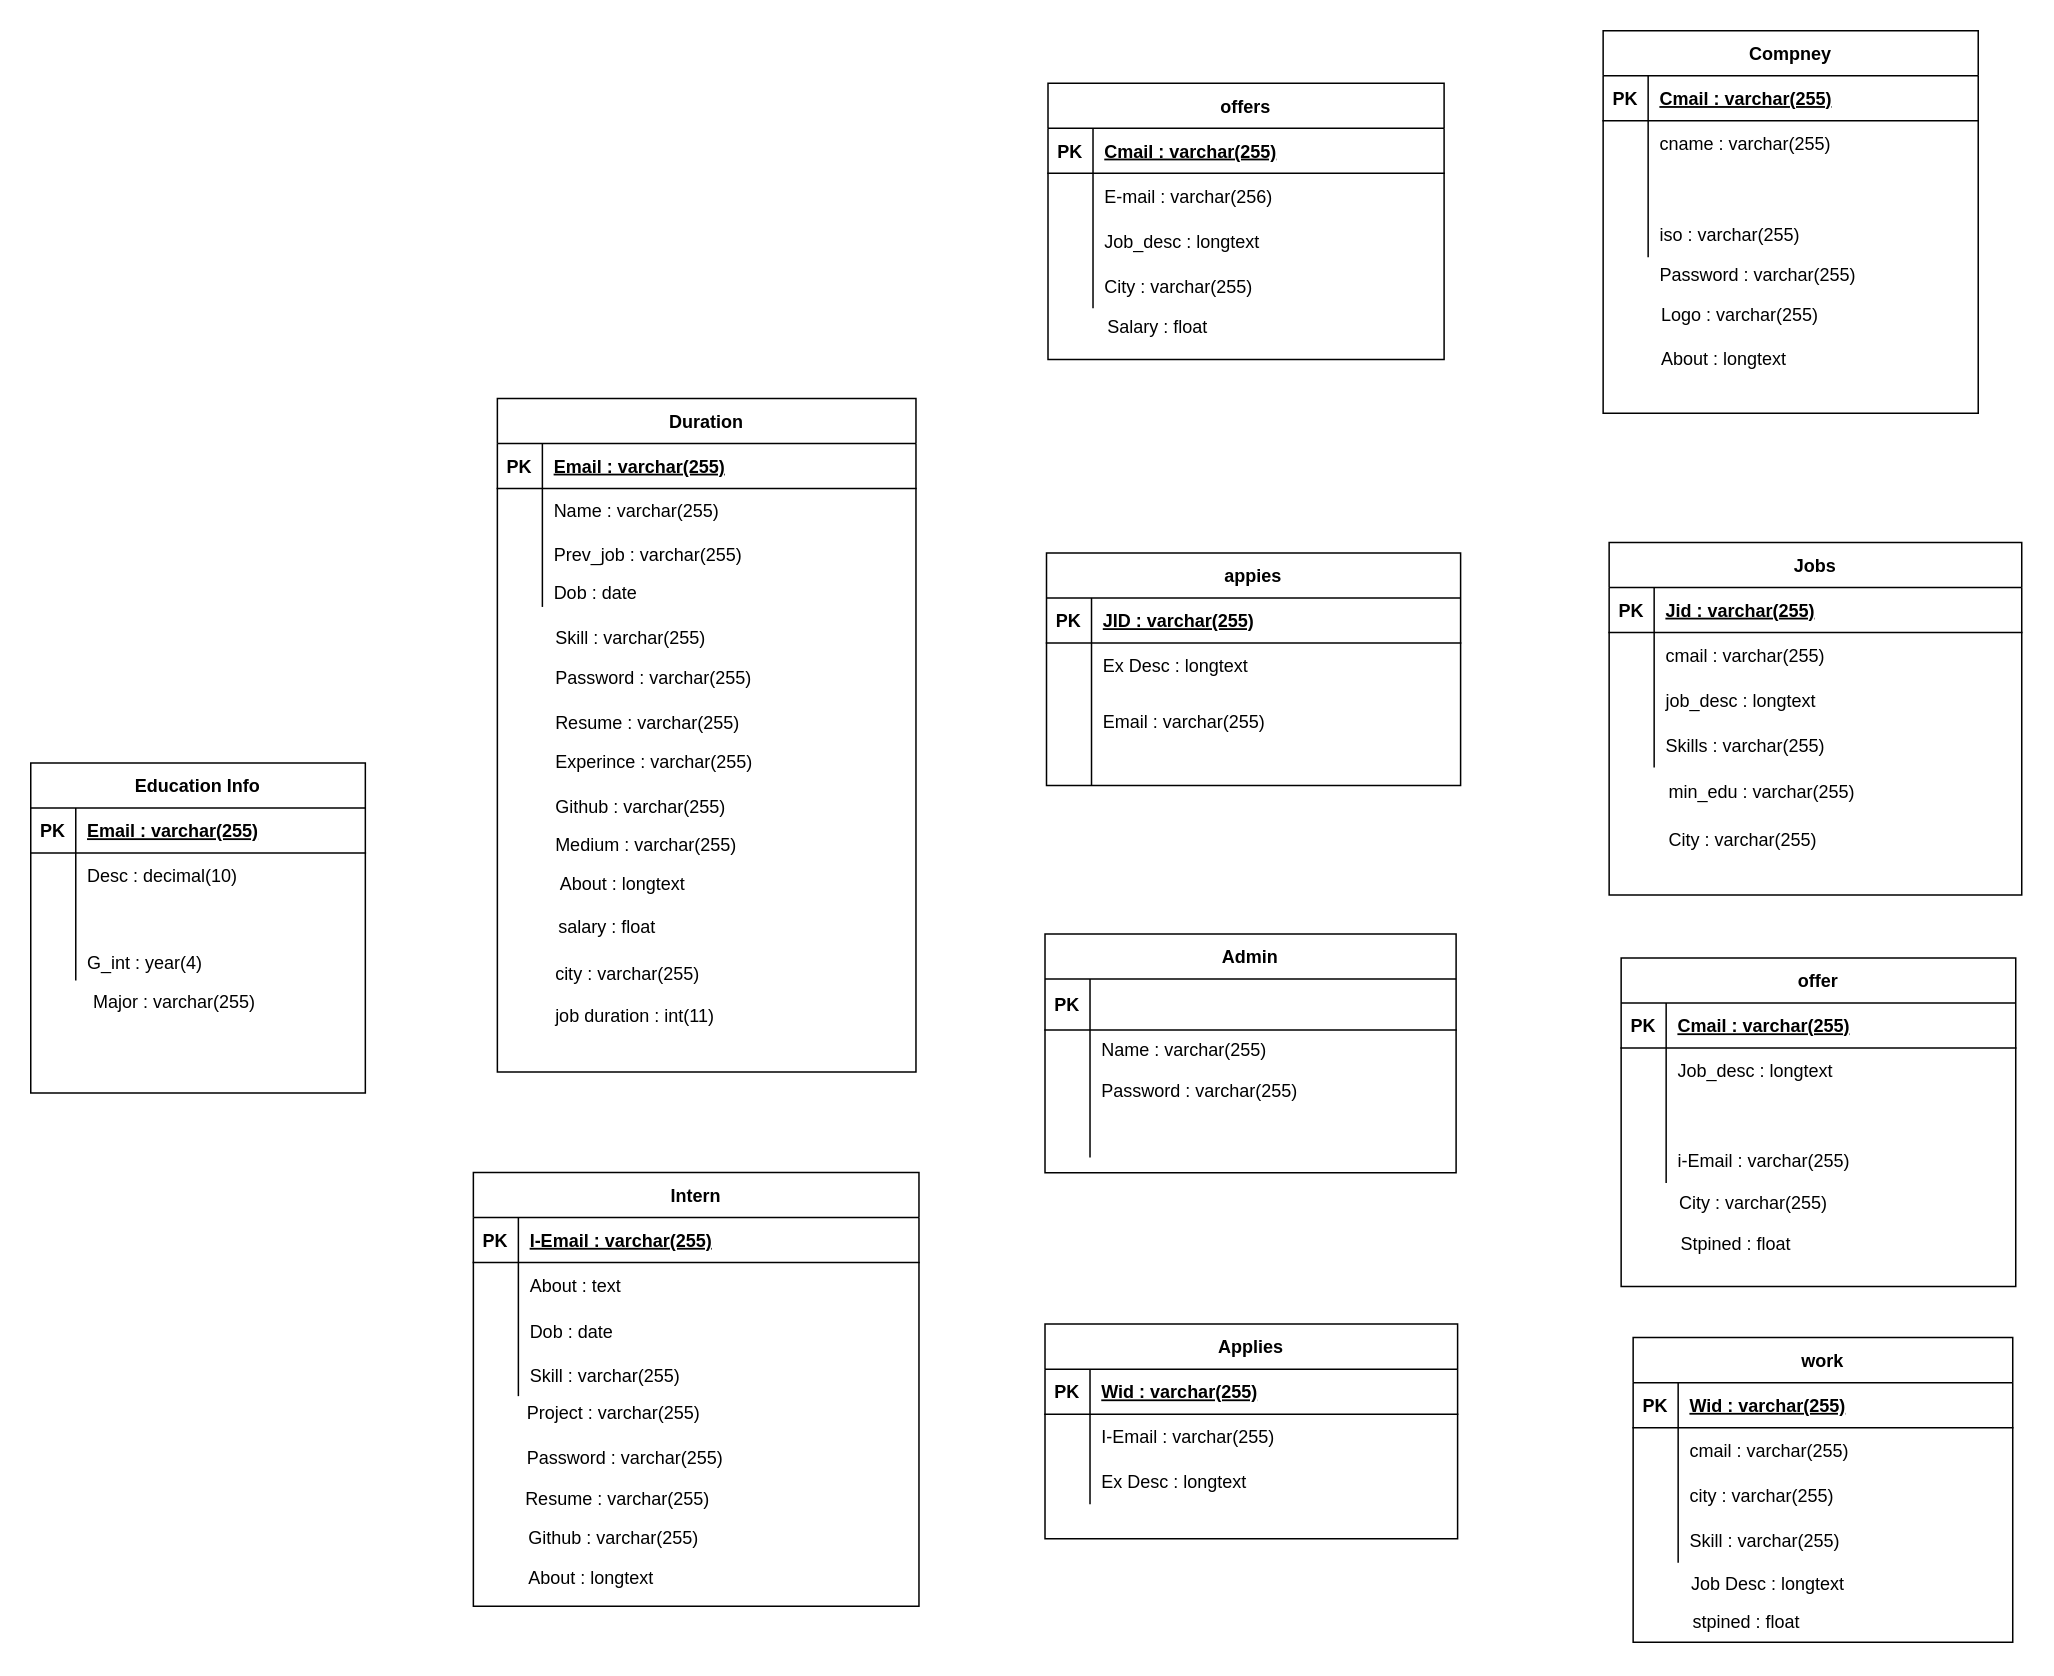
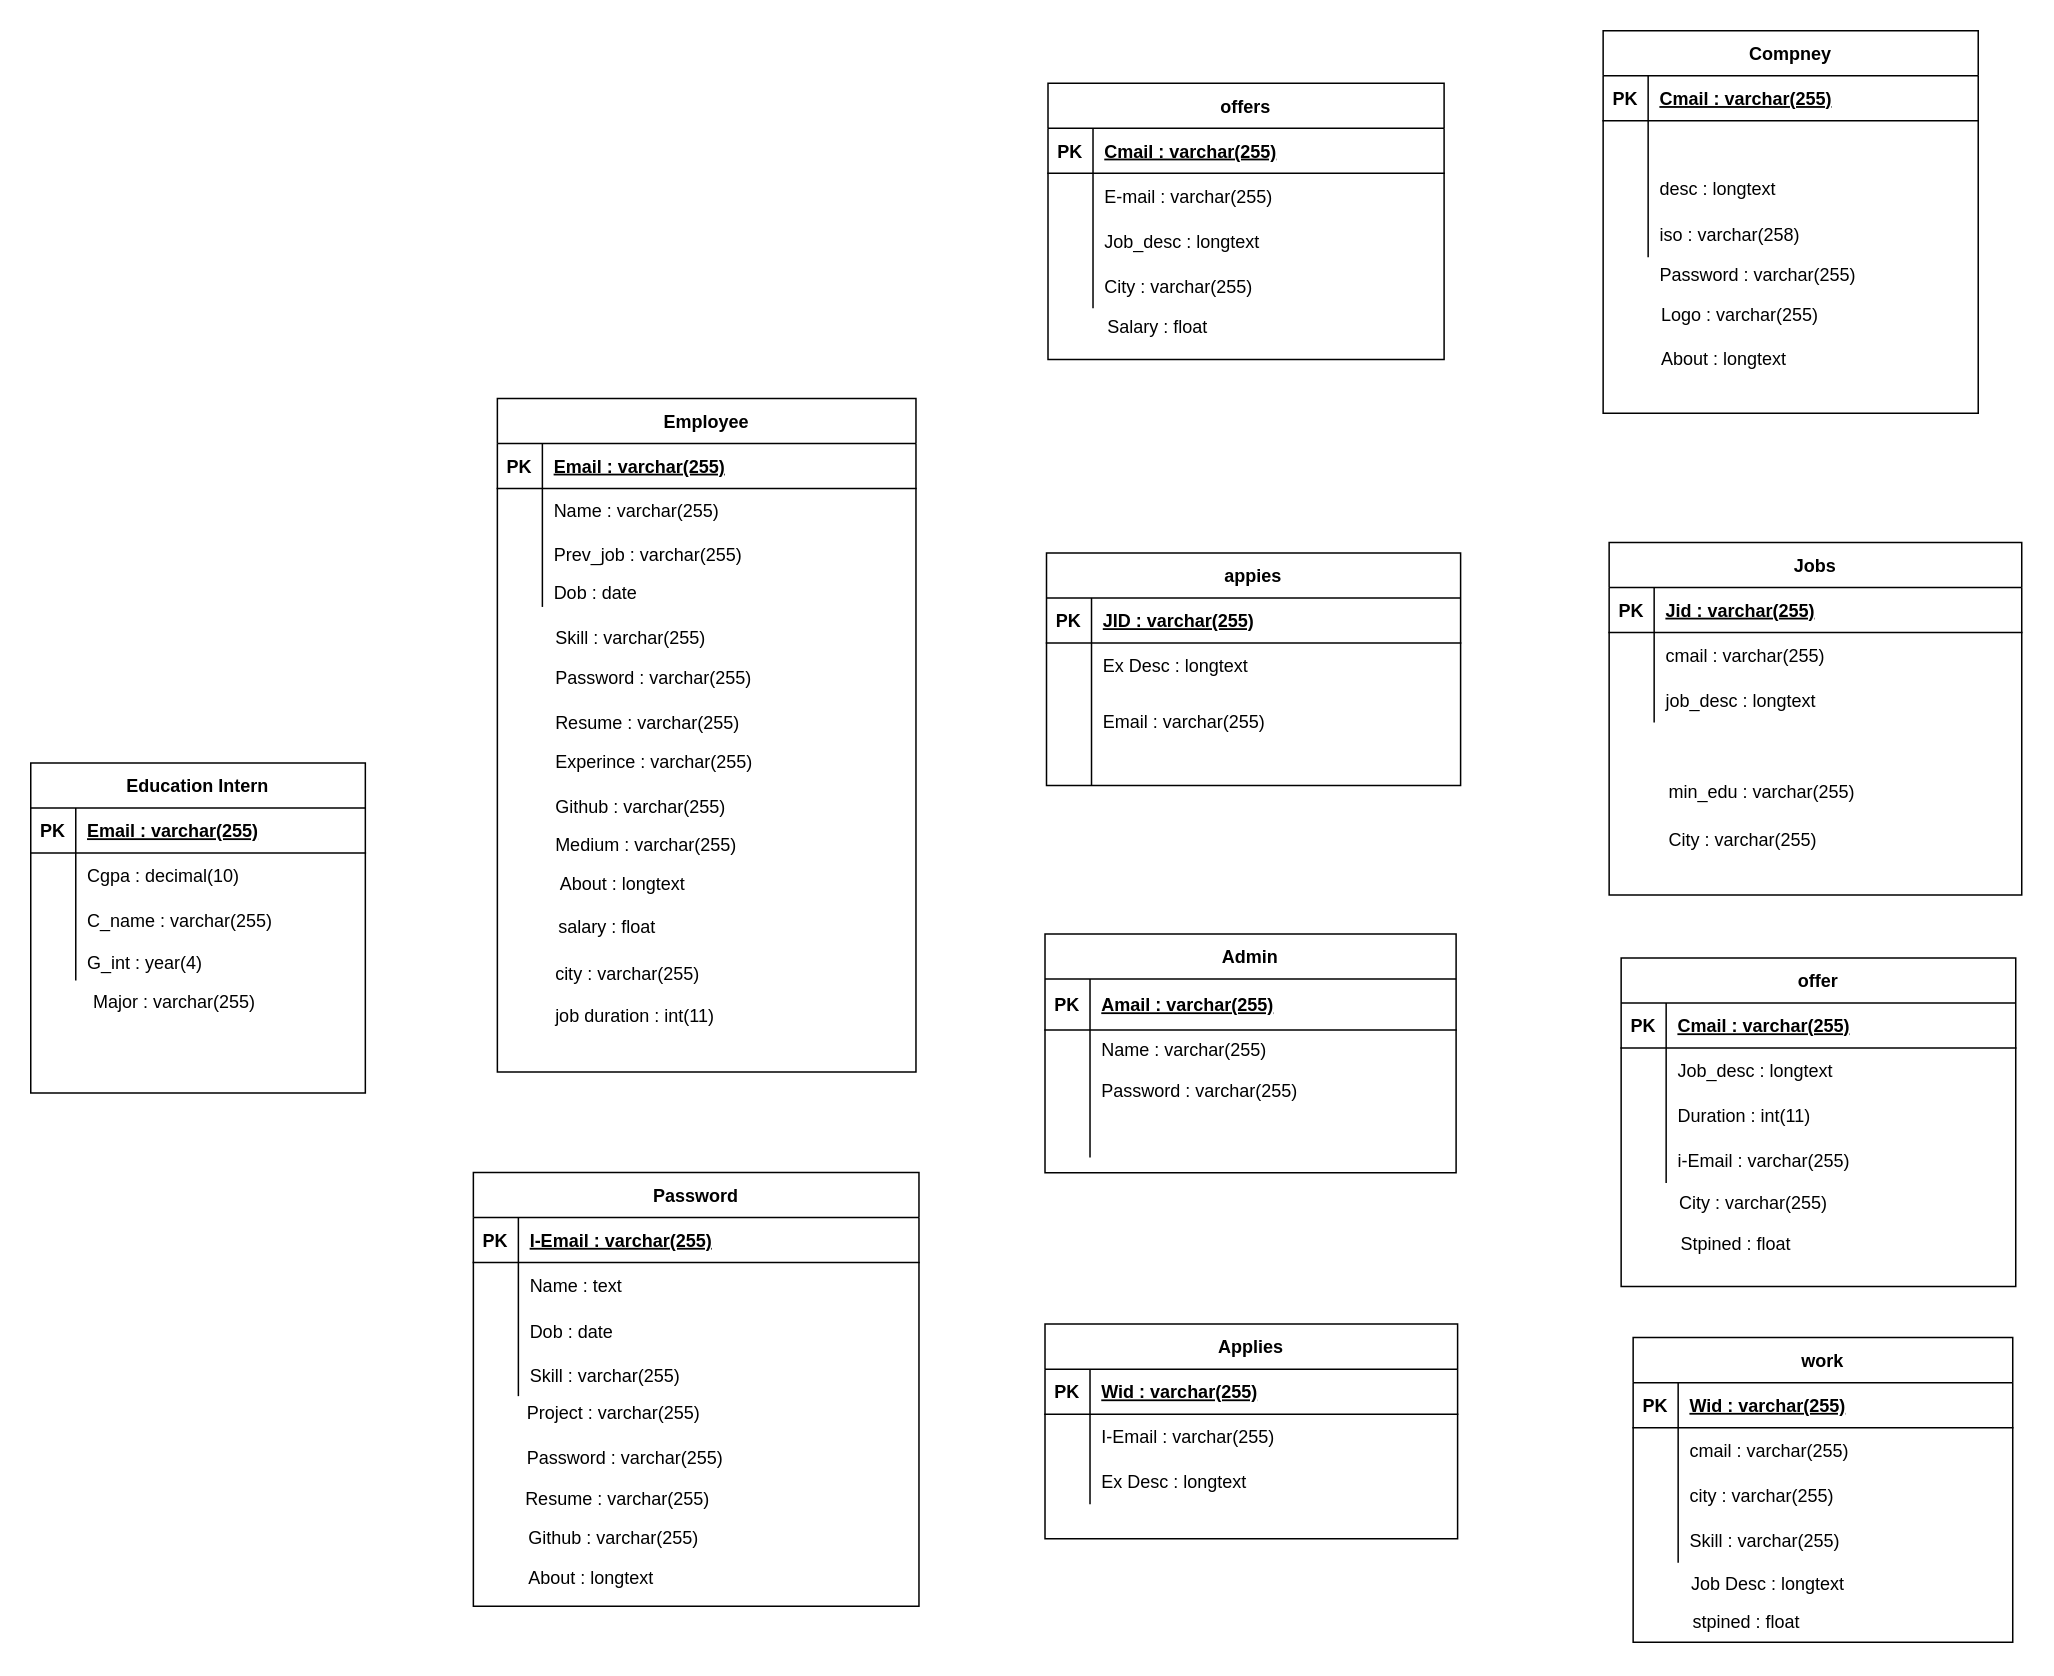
(1813, 143) -> none
none -> (1813, 188)
(1200, 197) -> (1200, 197)
(1743, 235) -> (1743, 235)
(706, 422) -> (706, 422)
(1838, 745) -> none
(197, 786) -> (197, 786)
(166, 876) -> (166, 876)
none -> (221, 920)
none -> (1273, 1004)
none -> (1841, 1115)
(695, 1196) -> (695, 1196)
(583, 1286) -> (578, 1286)
